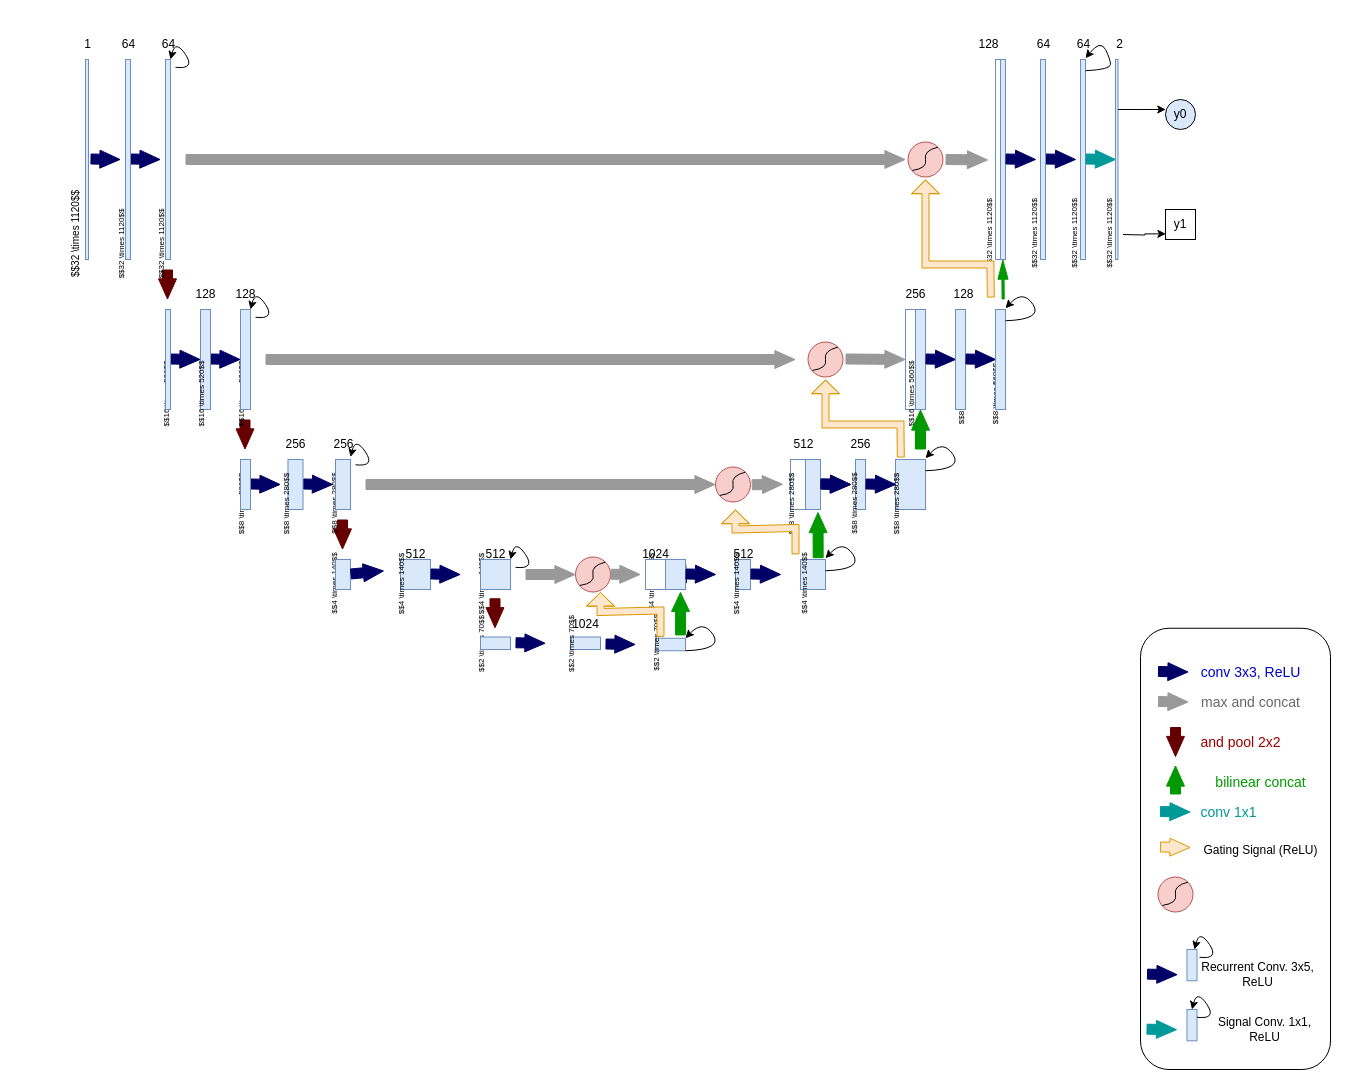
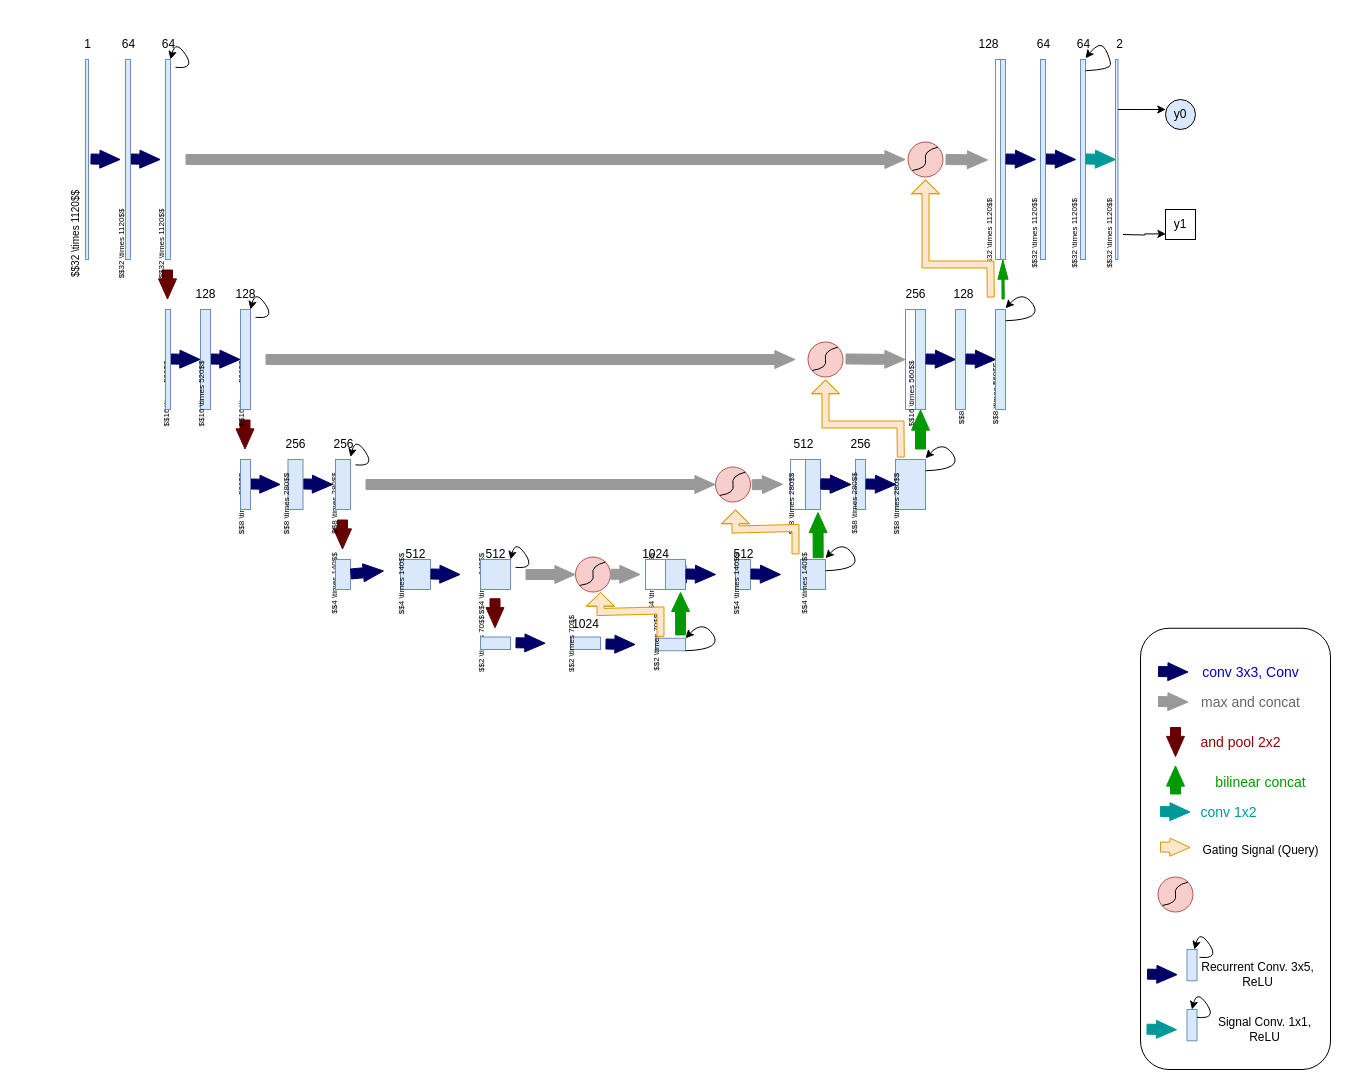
(1251, 673) -> (1251, 673)
(1229, 813) -> (1229, 813)
(1261, 851) -> (1261, 851)
